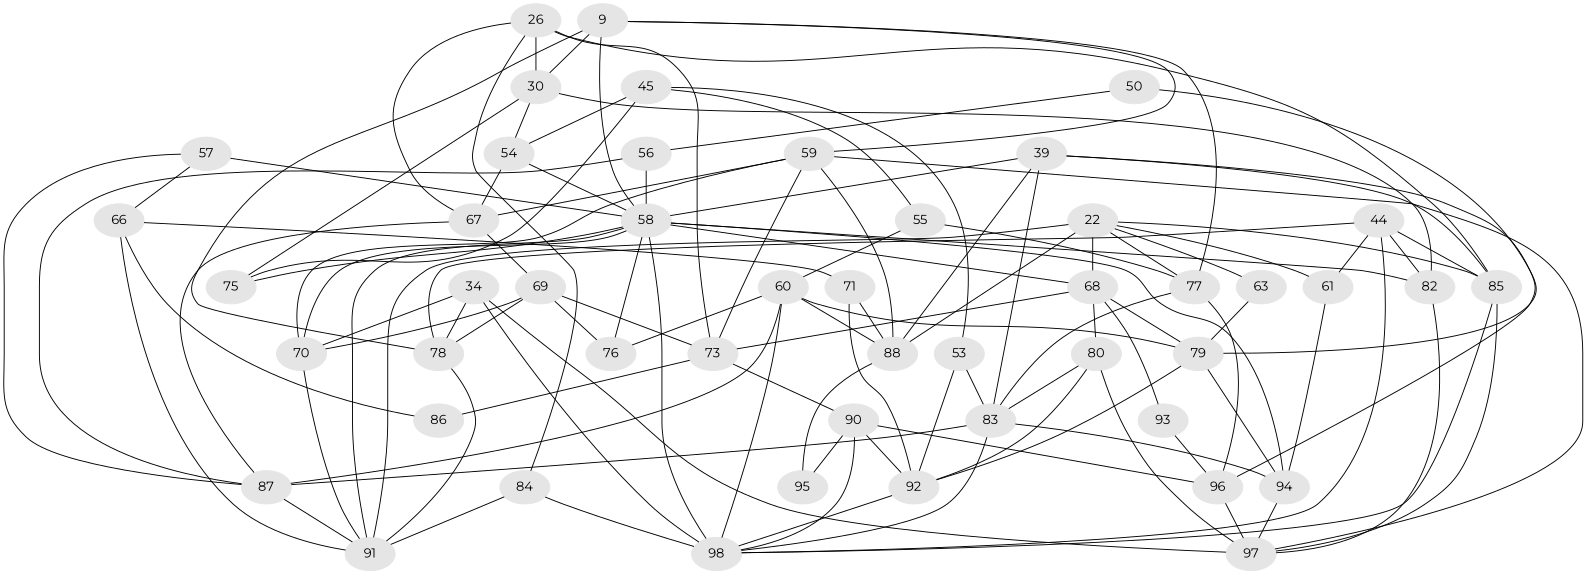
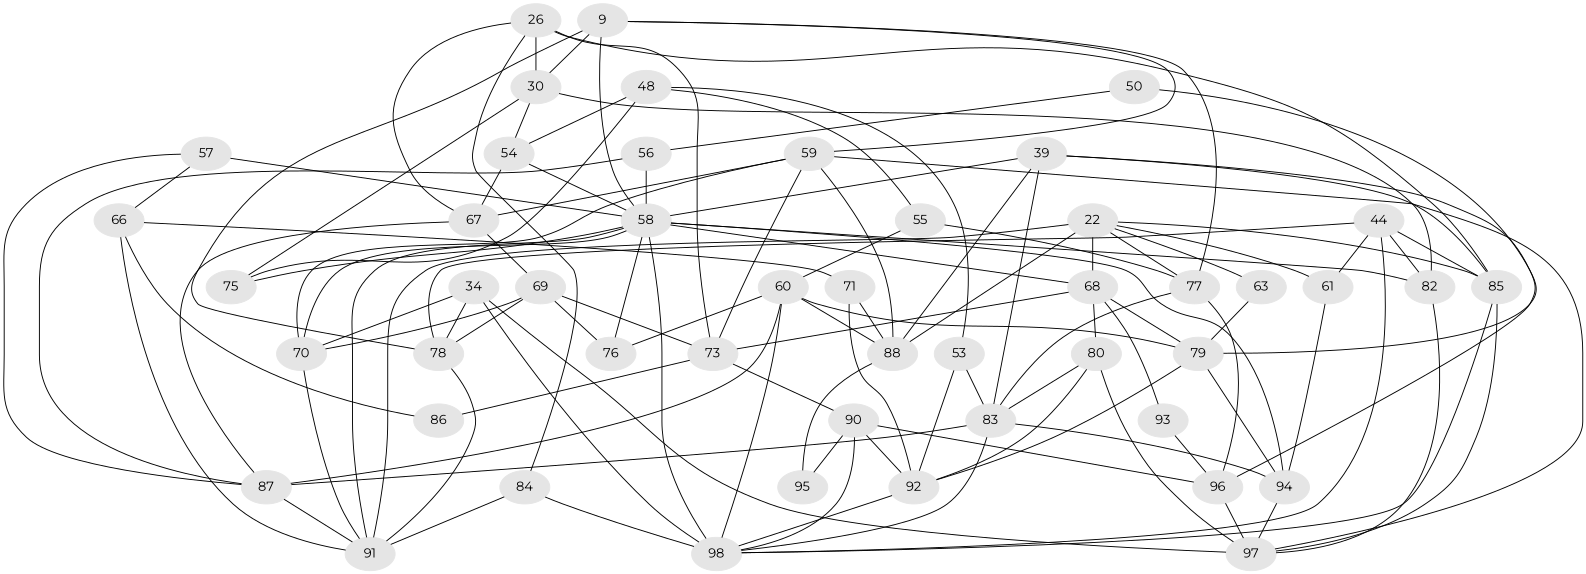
(646, 87) -> (646, 87)
